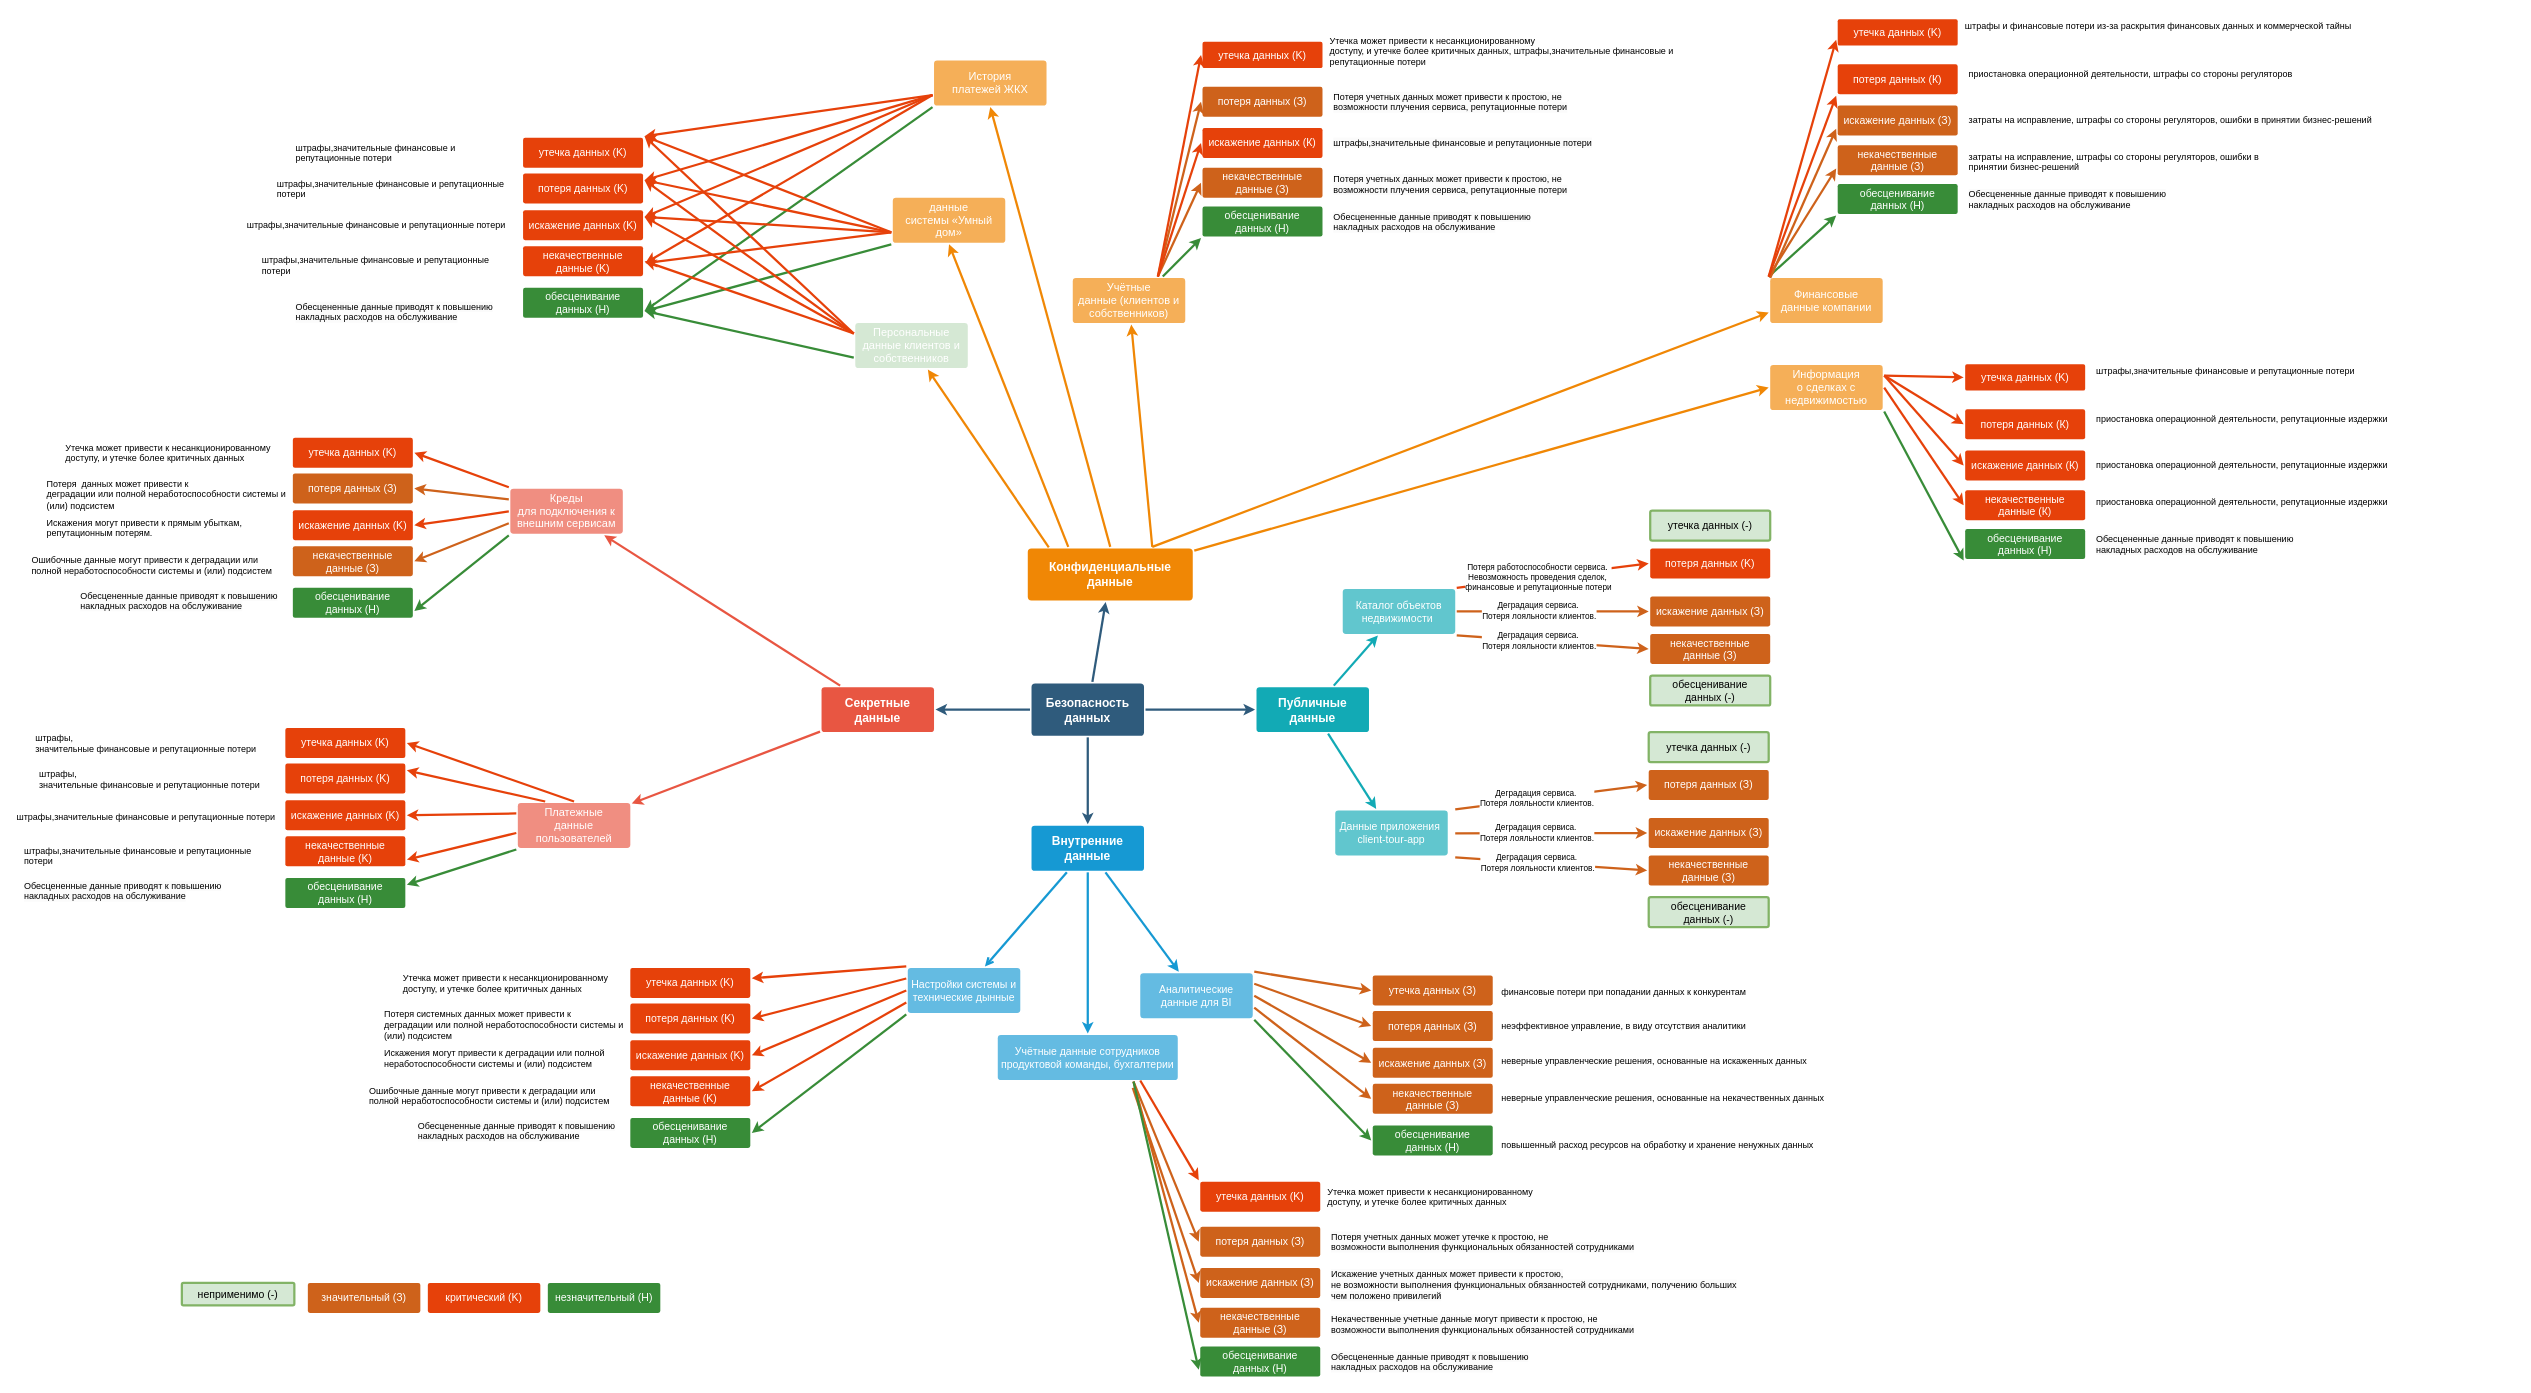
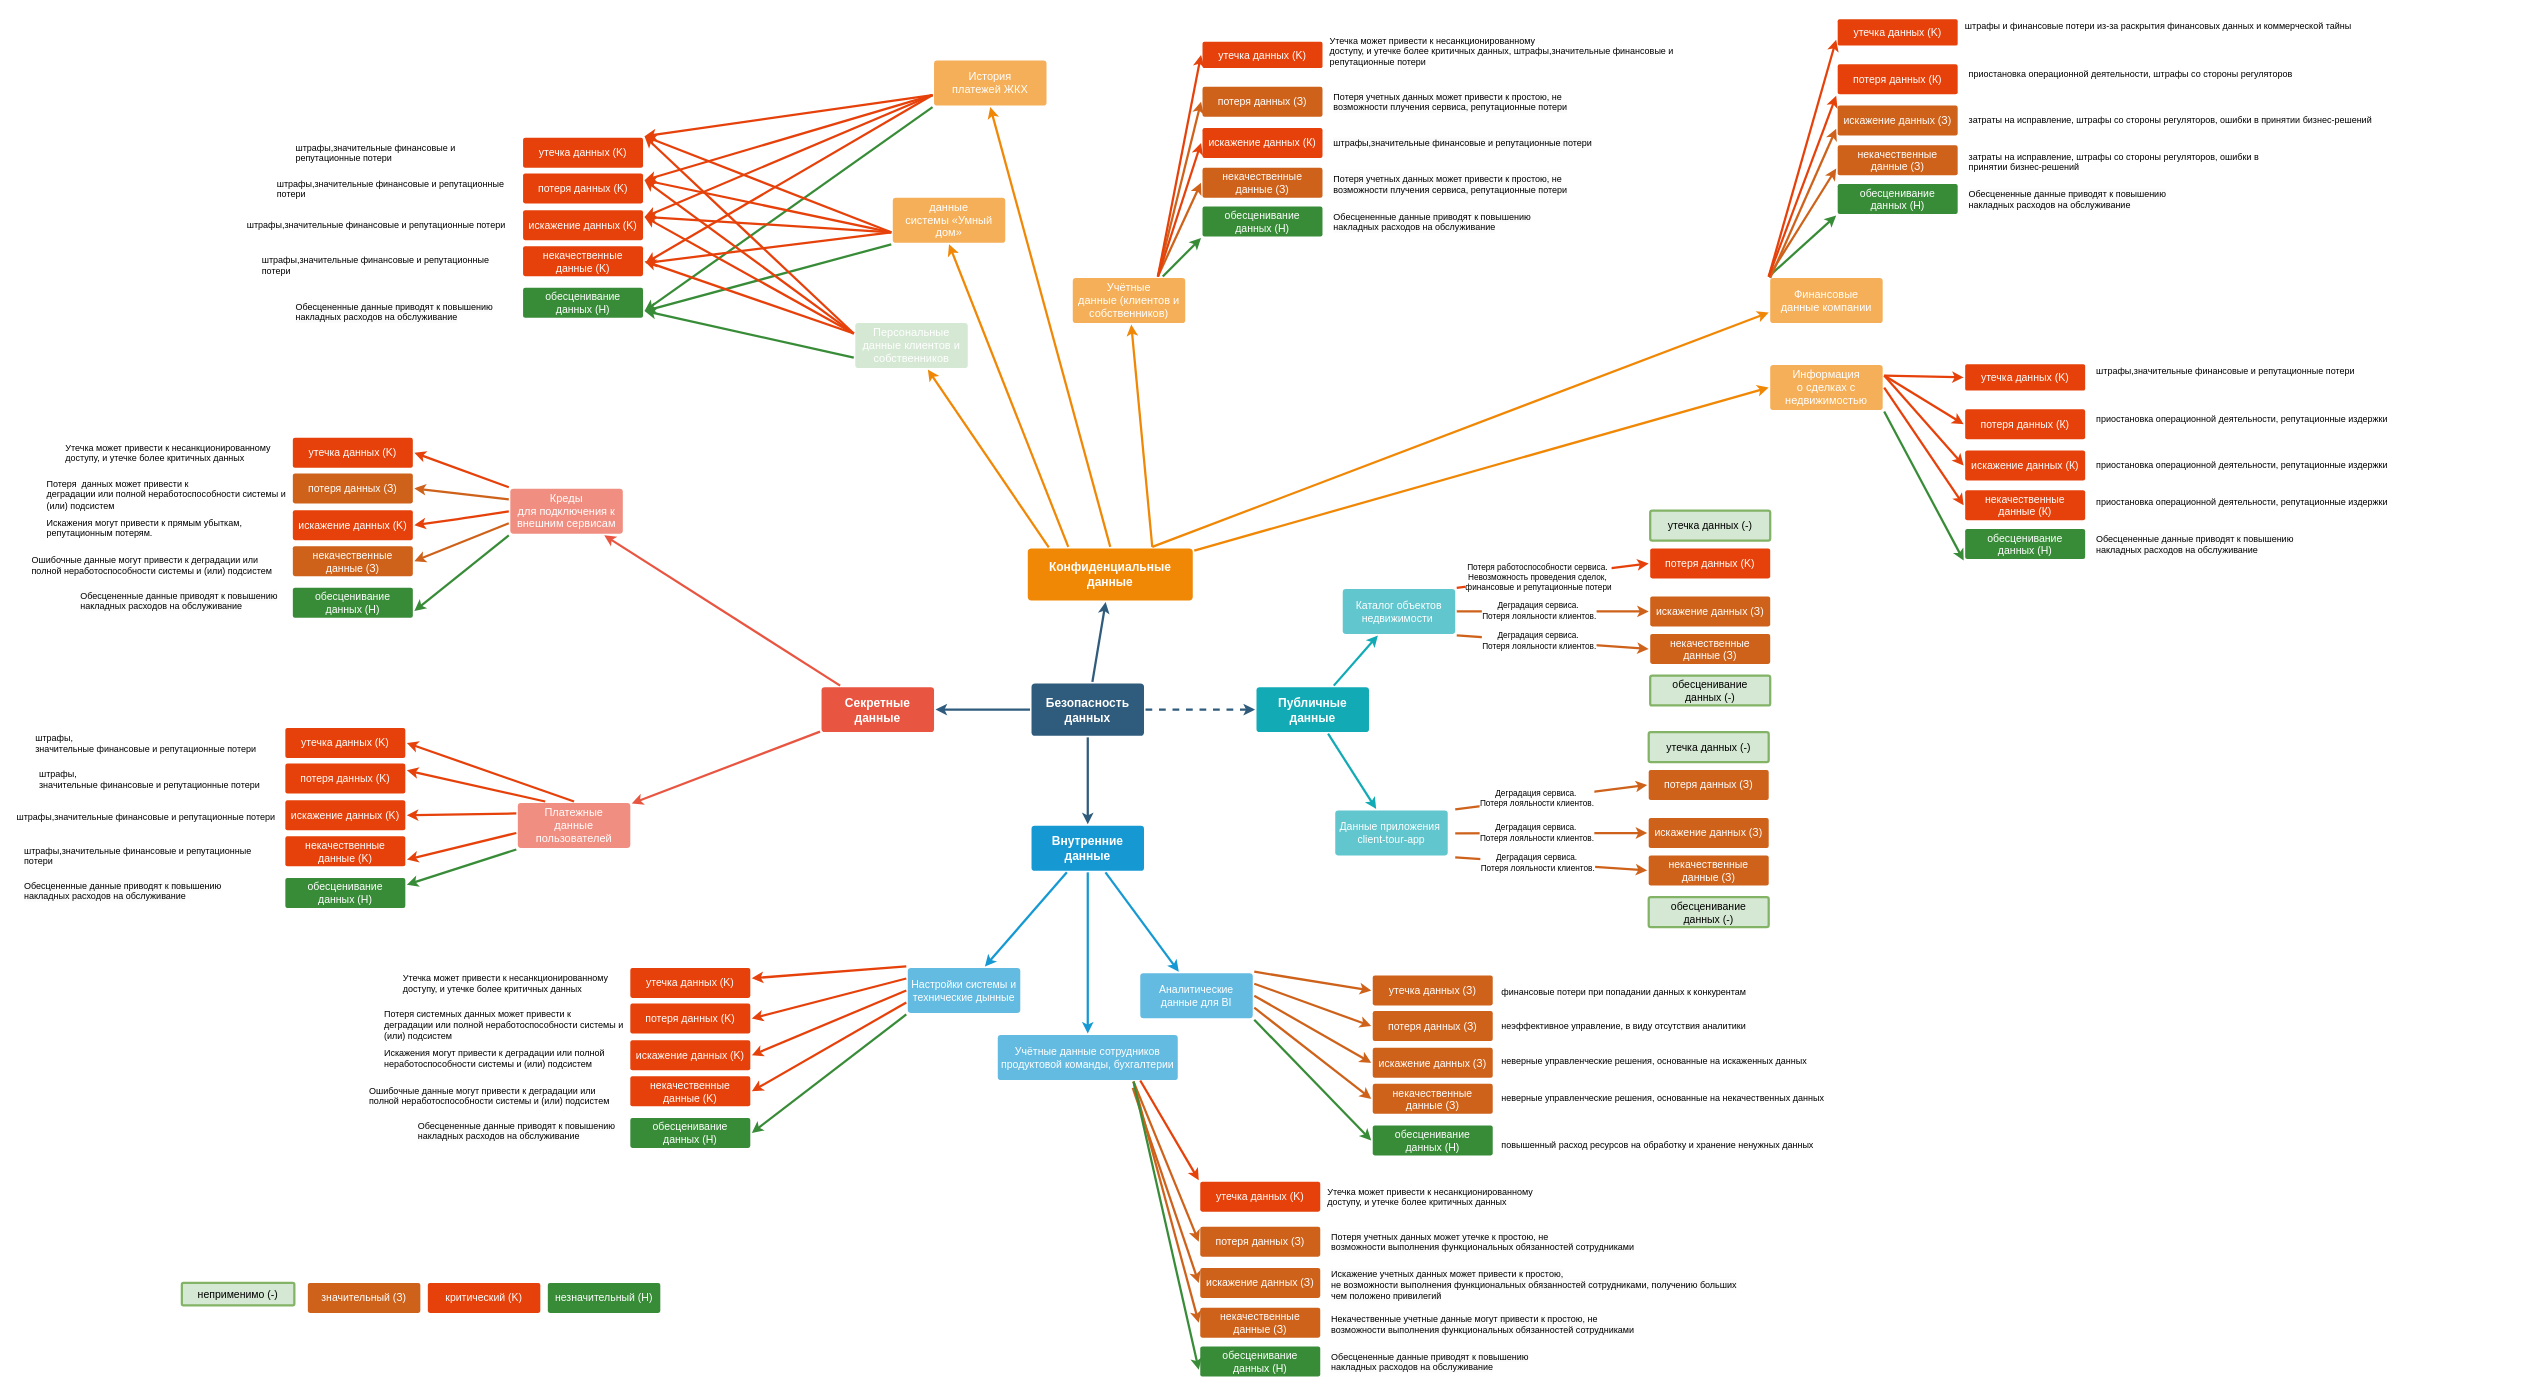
(1195, 710) -> (1195, 710)
(991, 960) -> (991, 959)
